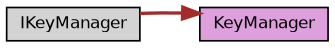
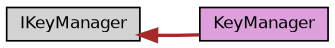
(161, 13) -> (178, 35)
